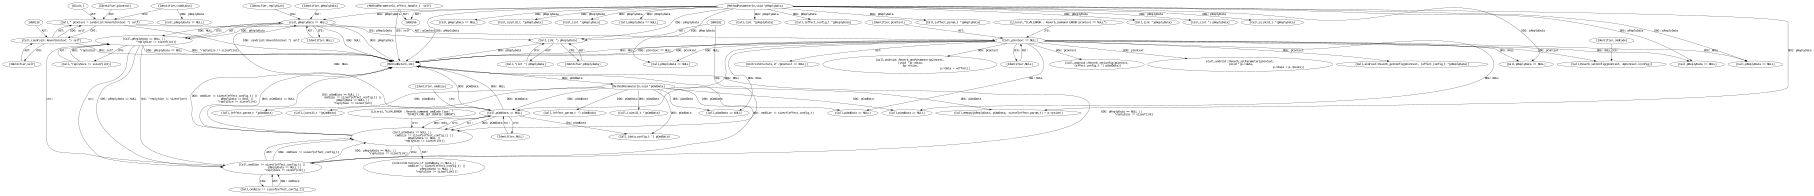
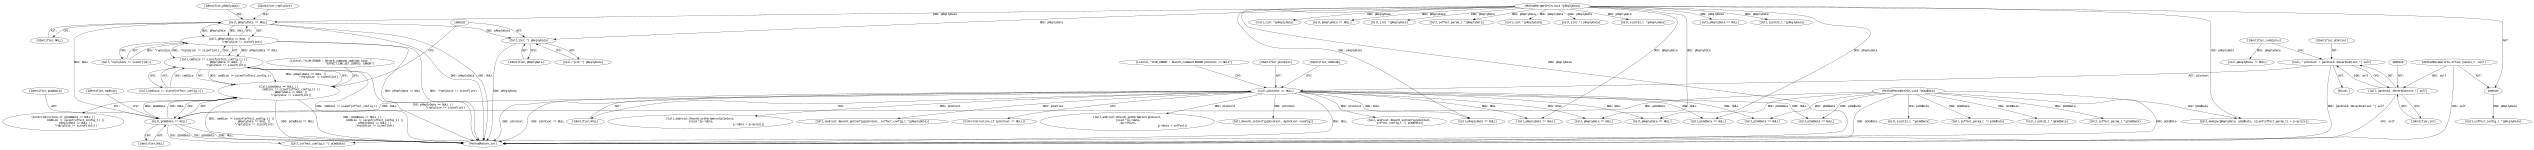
(88, 14) -> (2337, 76)
(788, 14) -> (2493, 105)
(106, 50) -> (2388, 122)
(1612, 51) -> (1301, 76)
(22, 64) -> (2423, 122)
(524, 76) -> (1497, 141)
none -> (2426, 76)
none -> (46, 91)
(644, 137) -> (318, 144)
